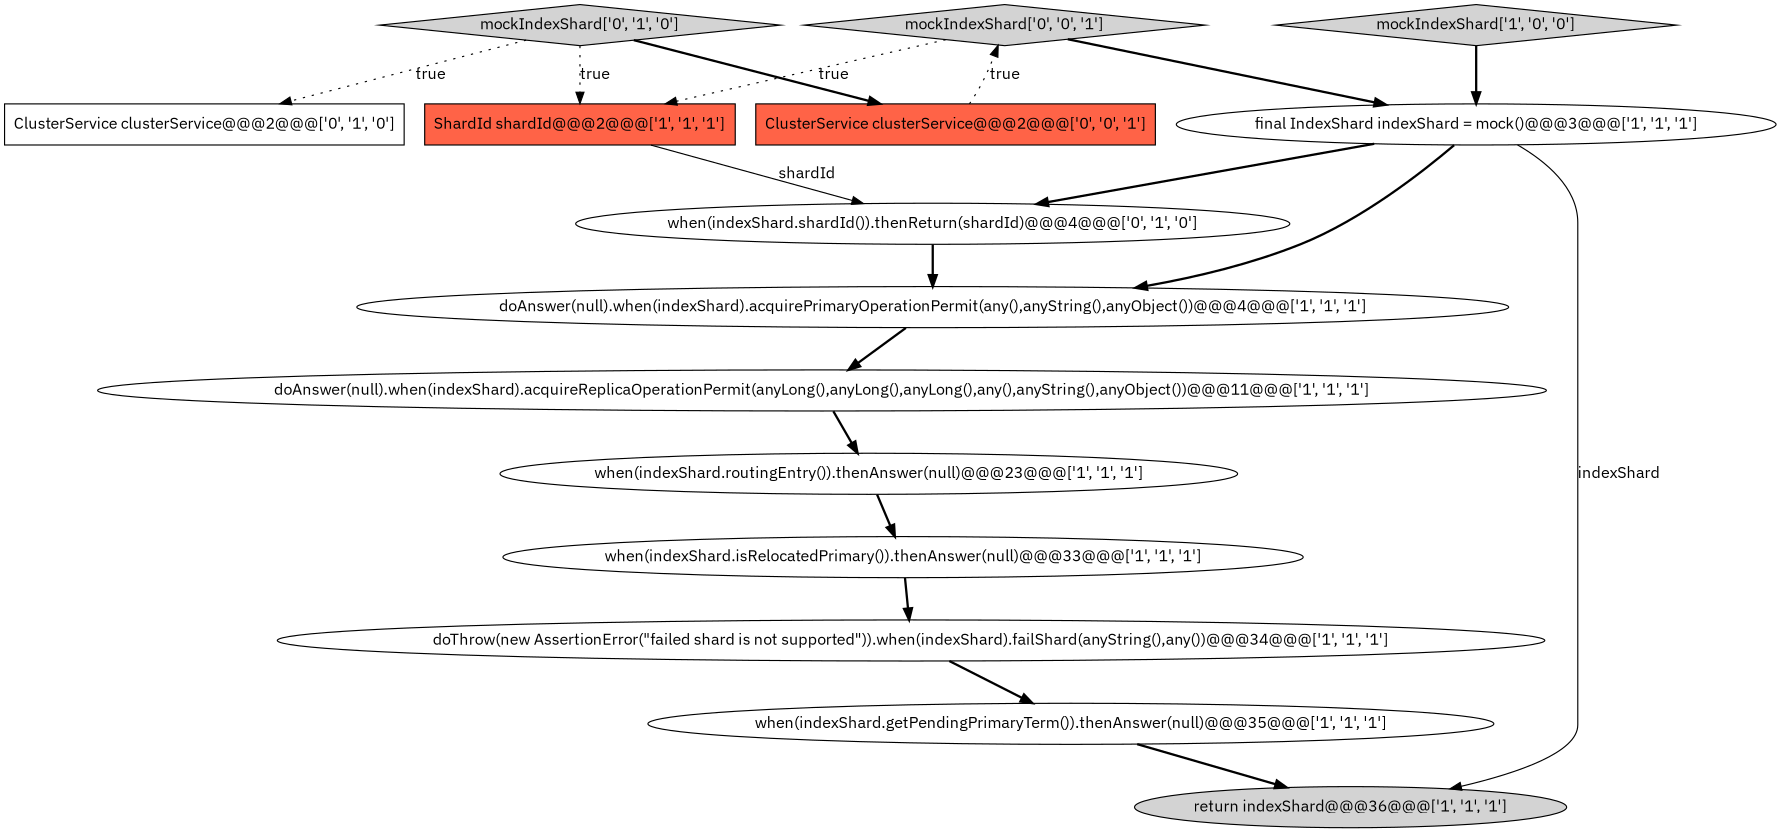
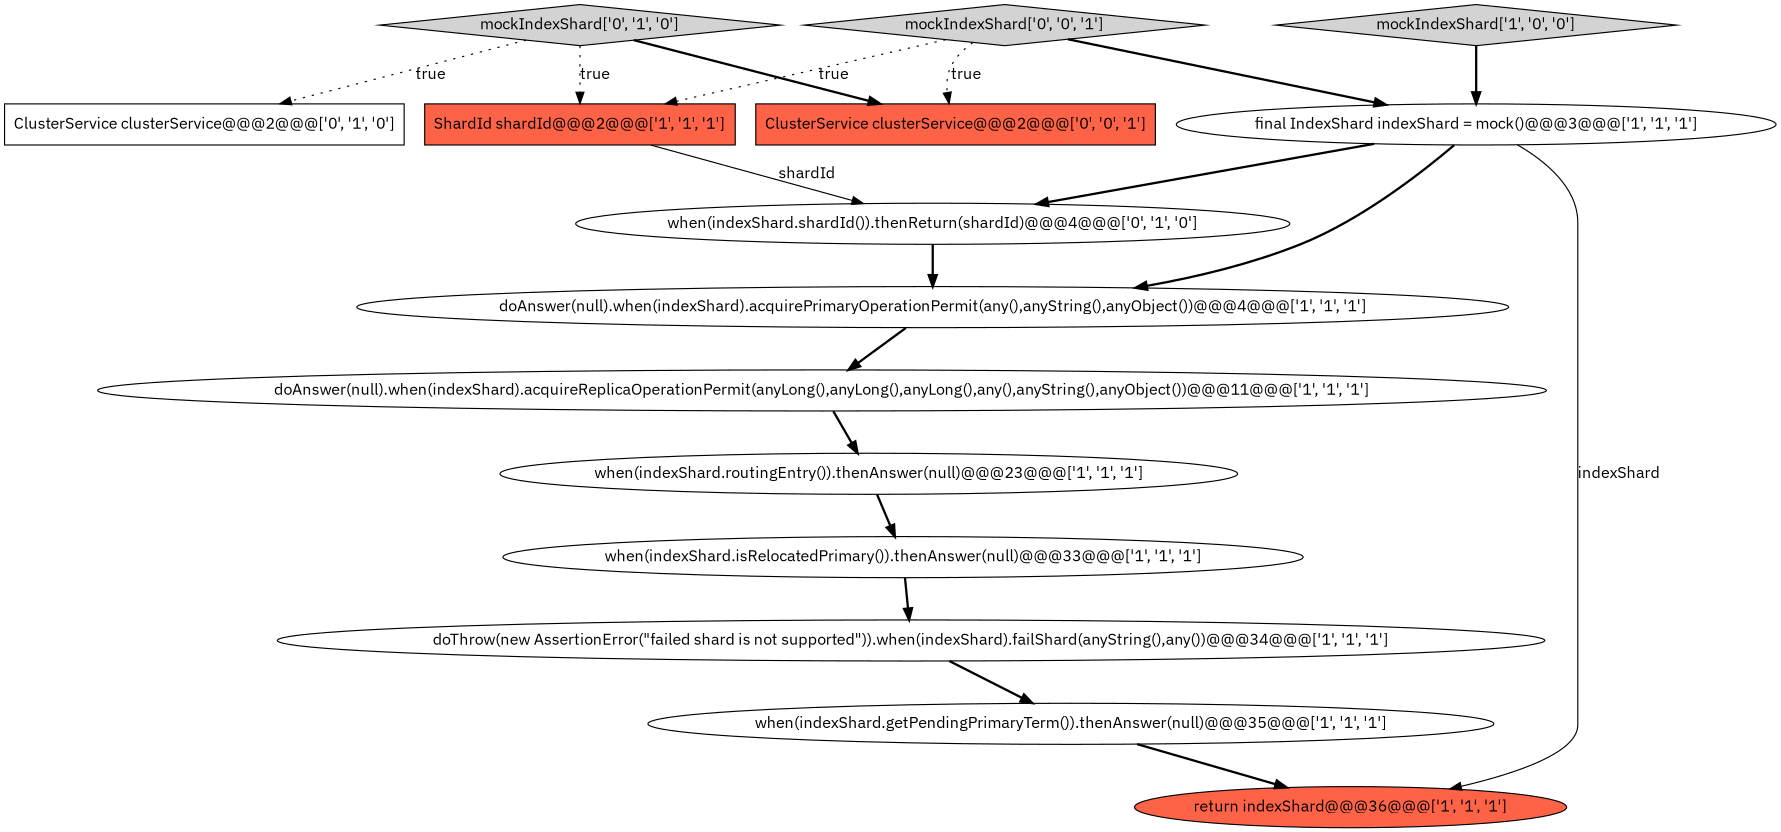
(983, 81) -> (952, 64)
(1351, 807) -> (1351, 807)
